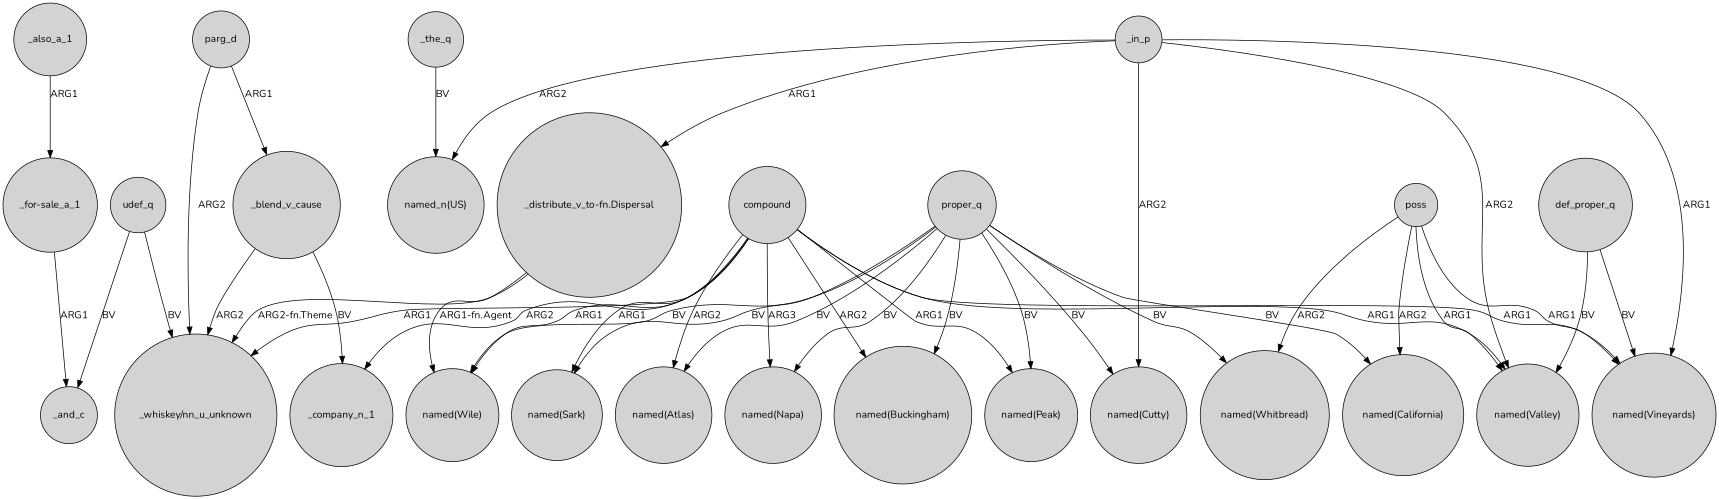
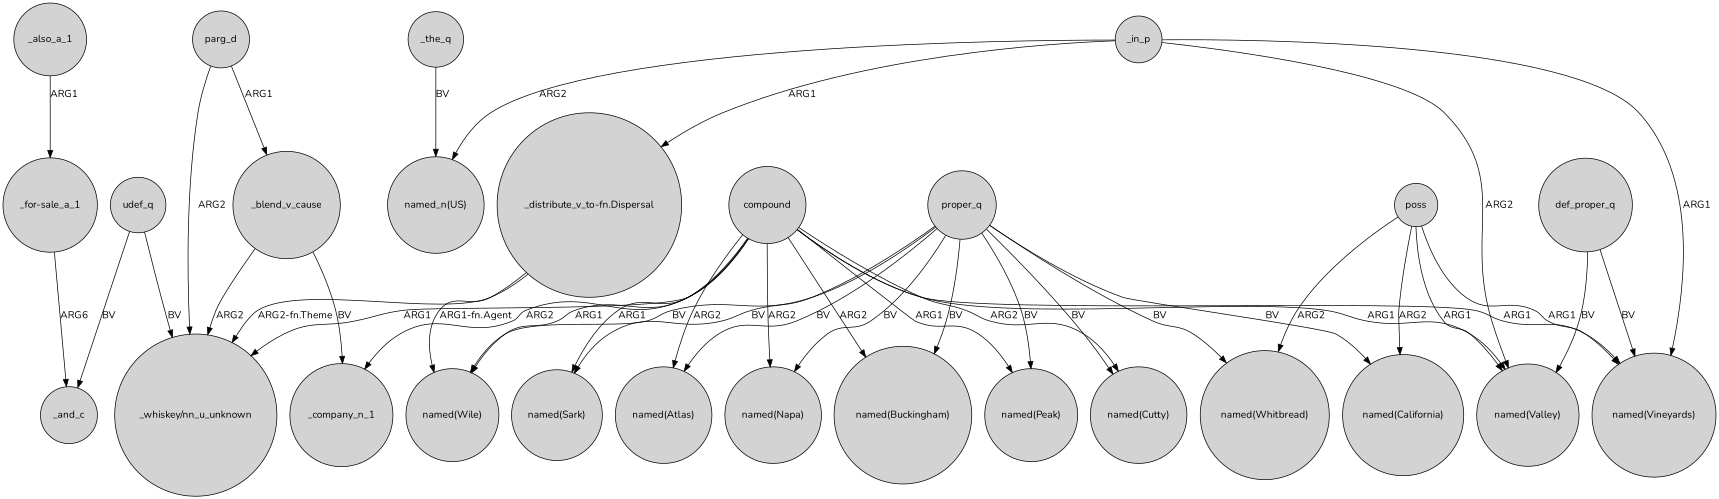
(1139, 211) -> (964, 310)
(74, 316) -> (74, 316)
(782, 316) -> (782, 316)
